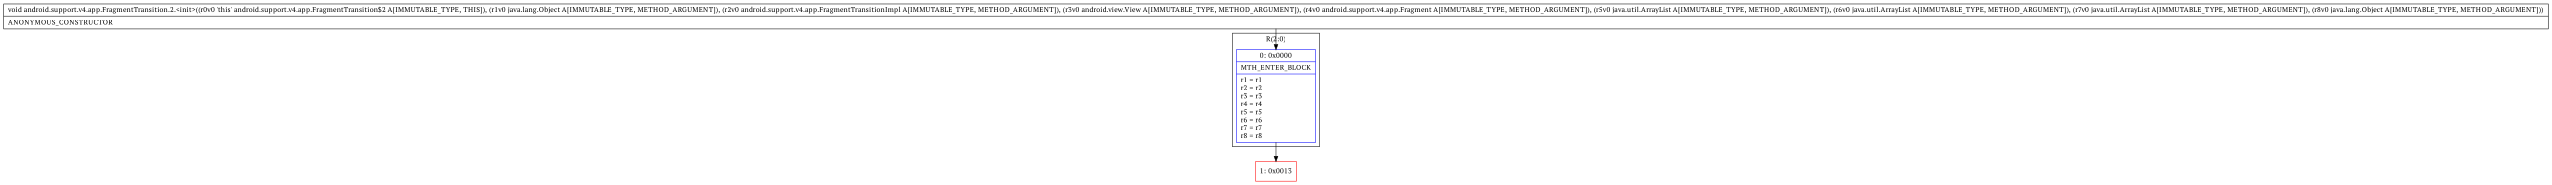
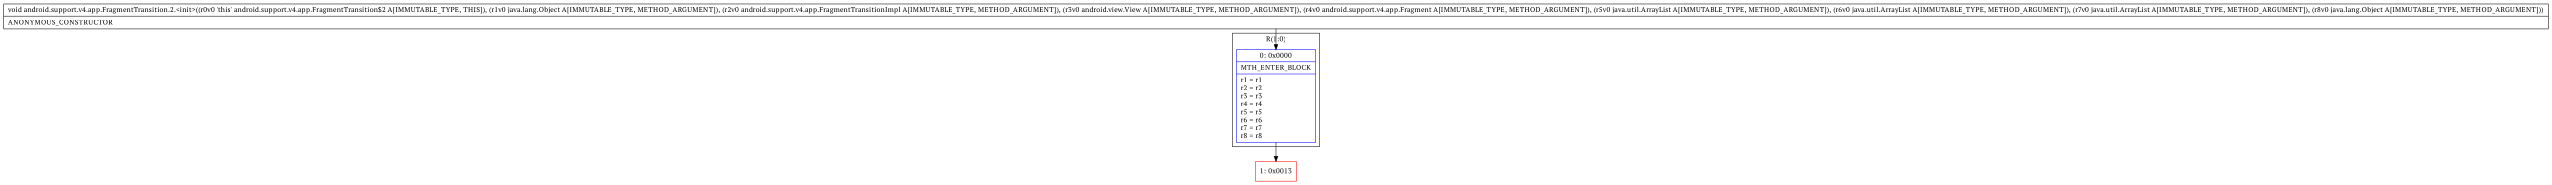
(1276, 39) -> (1276, 39)
